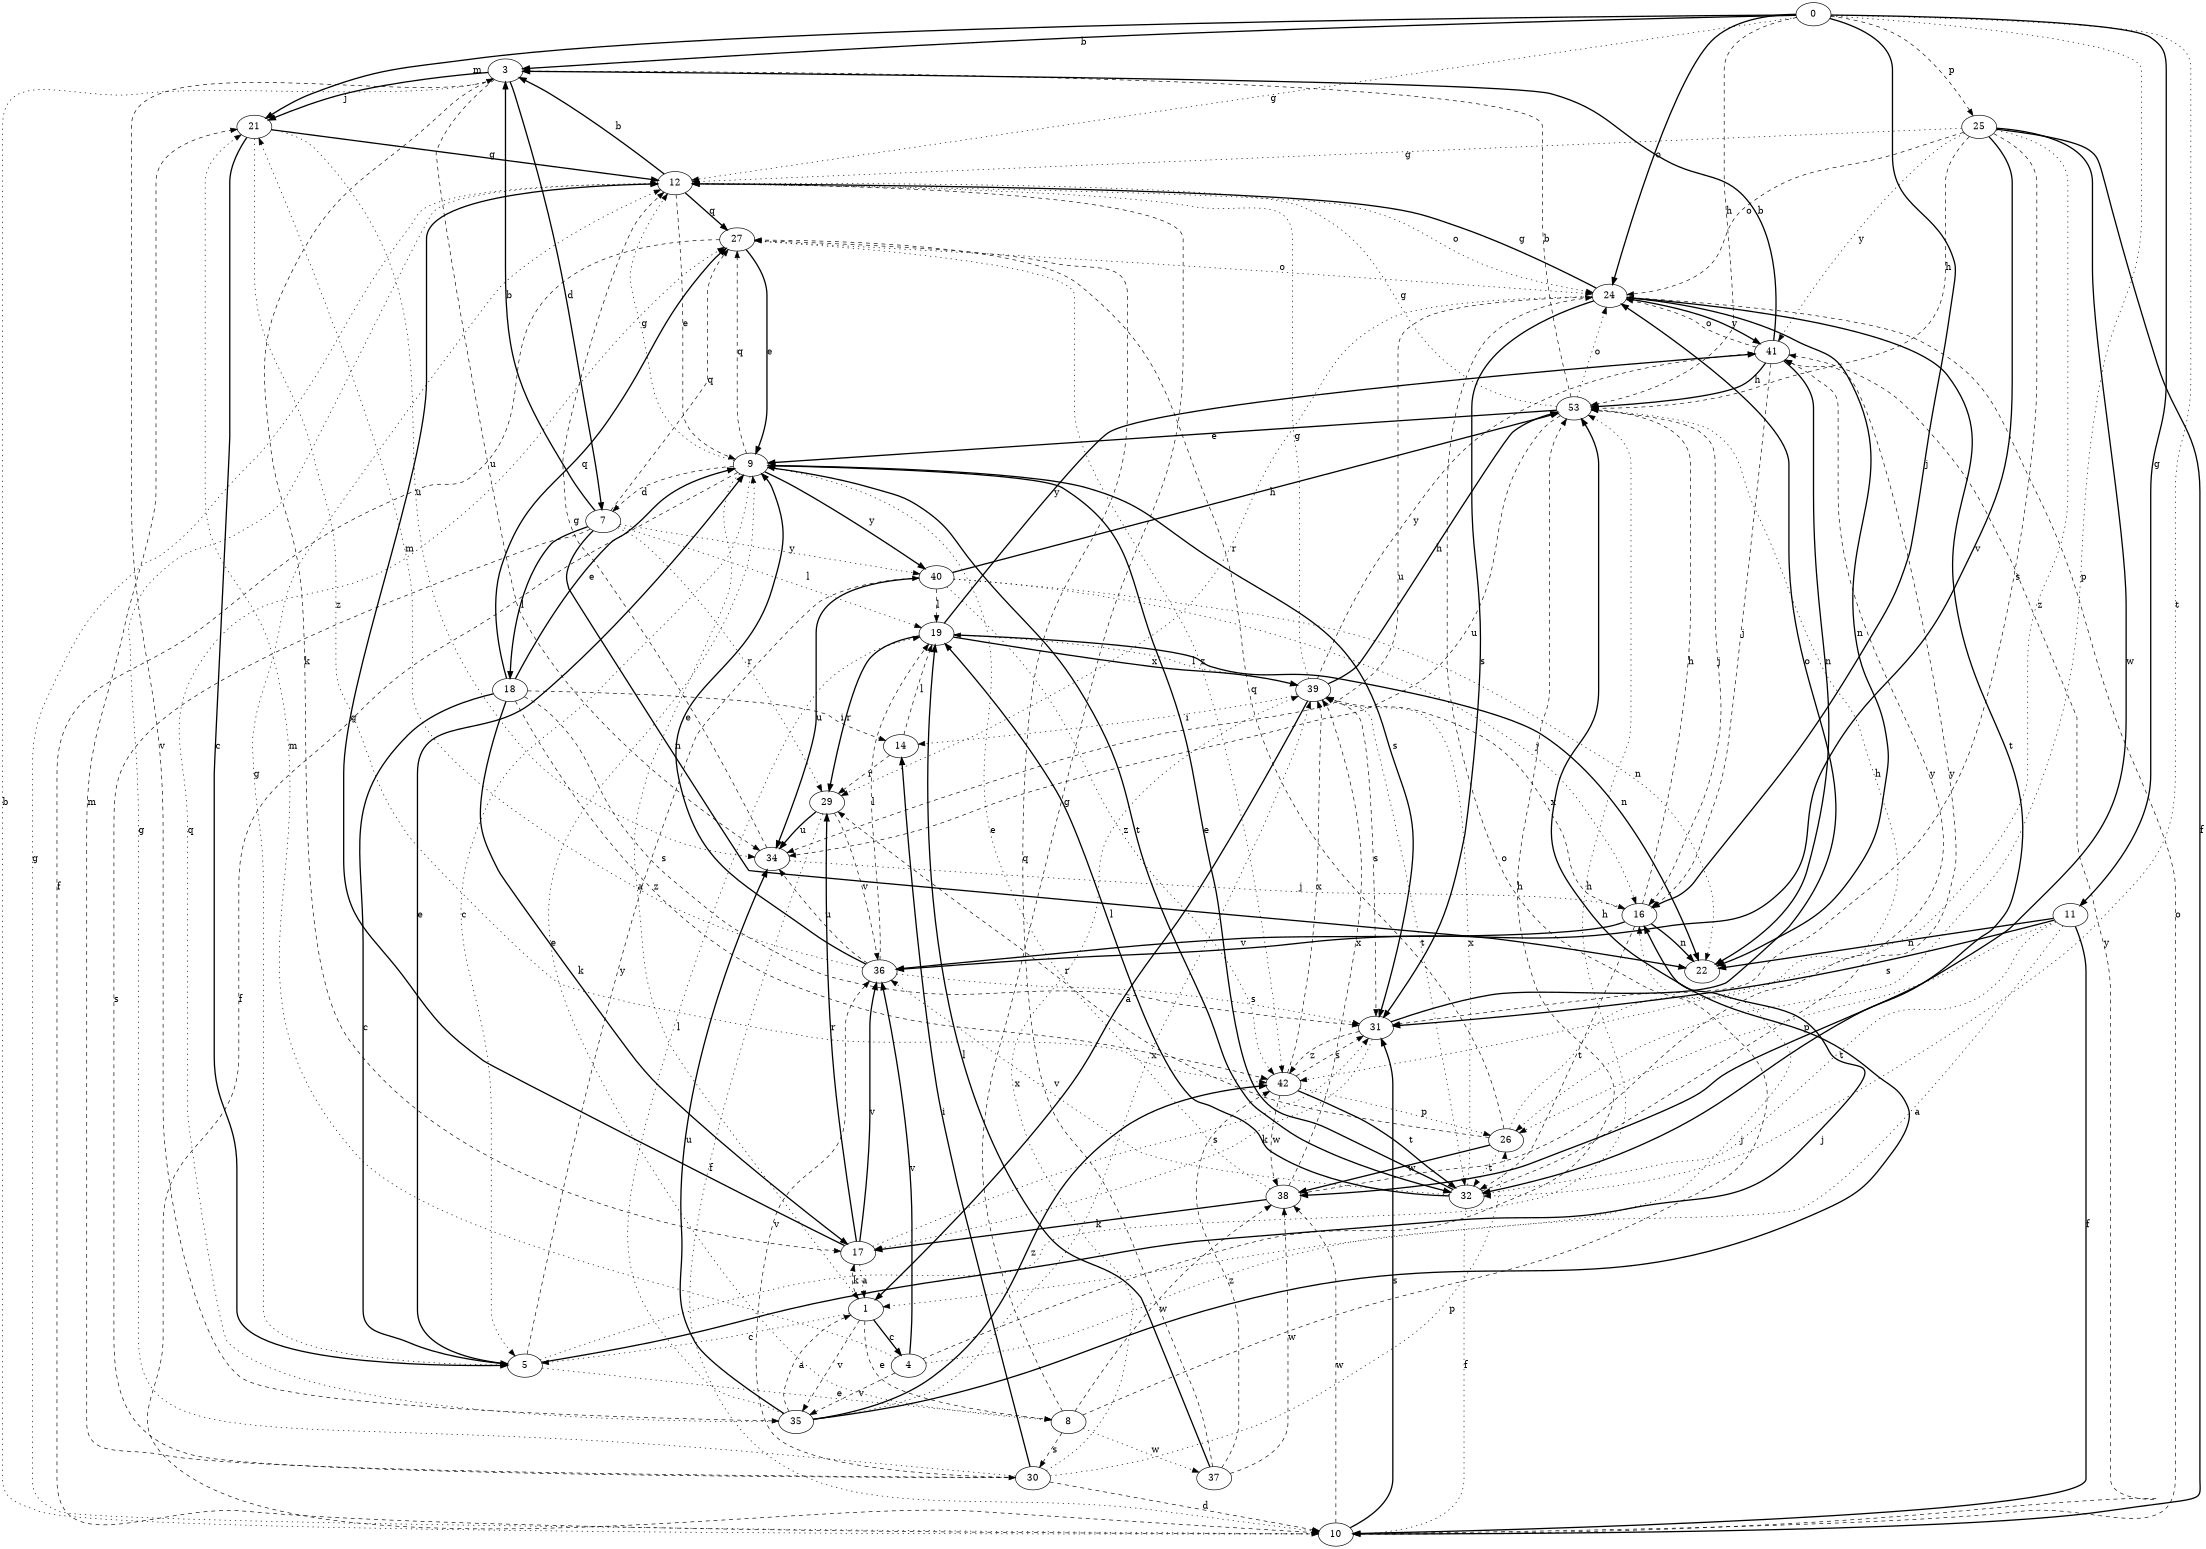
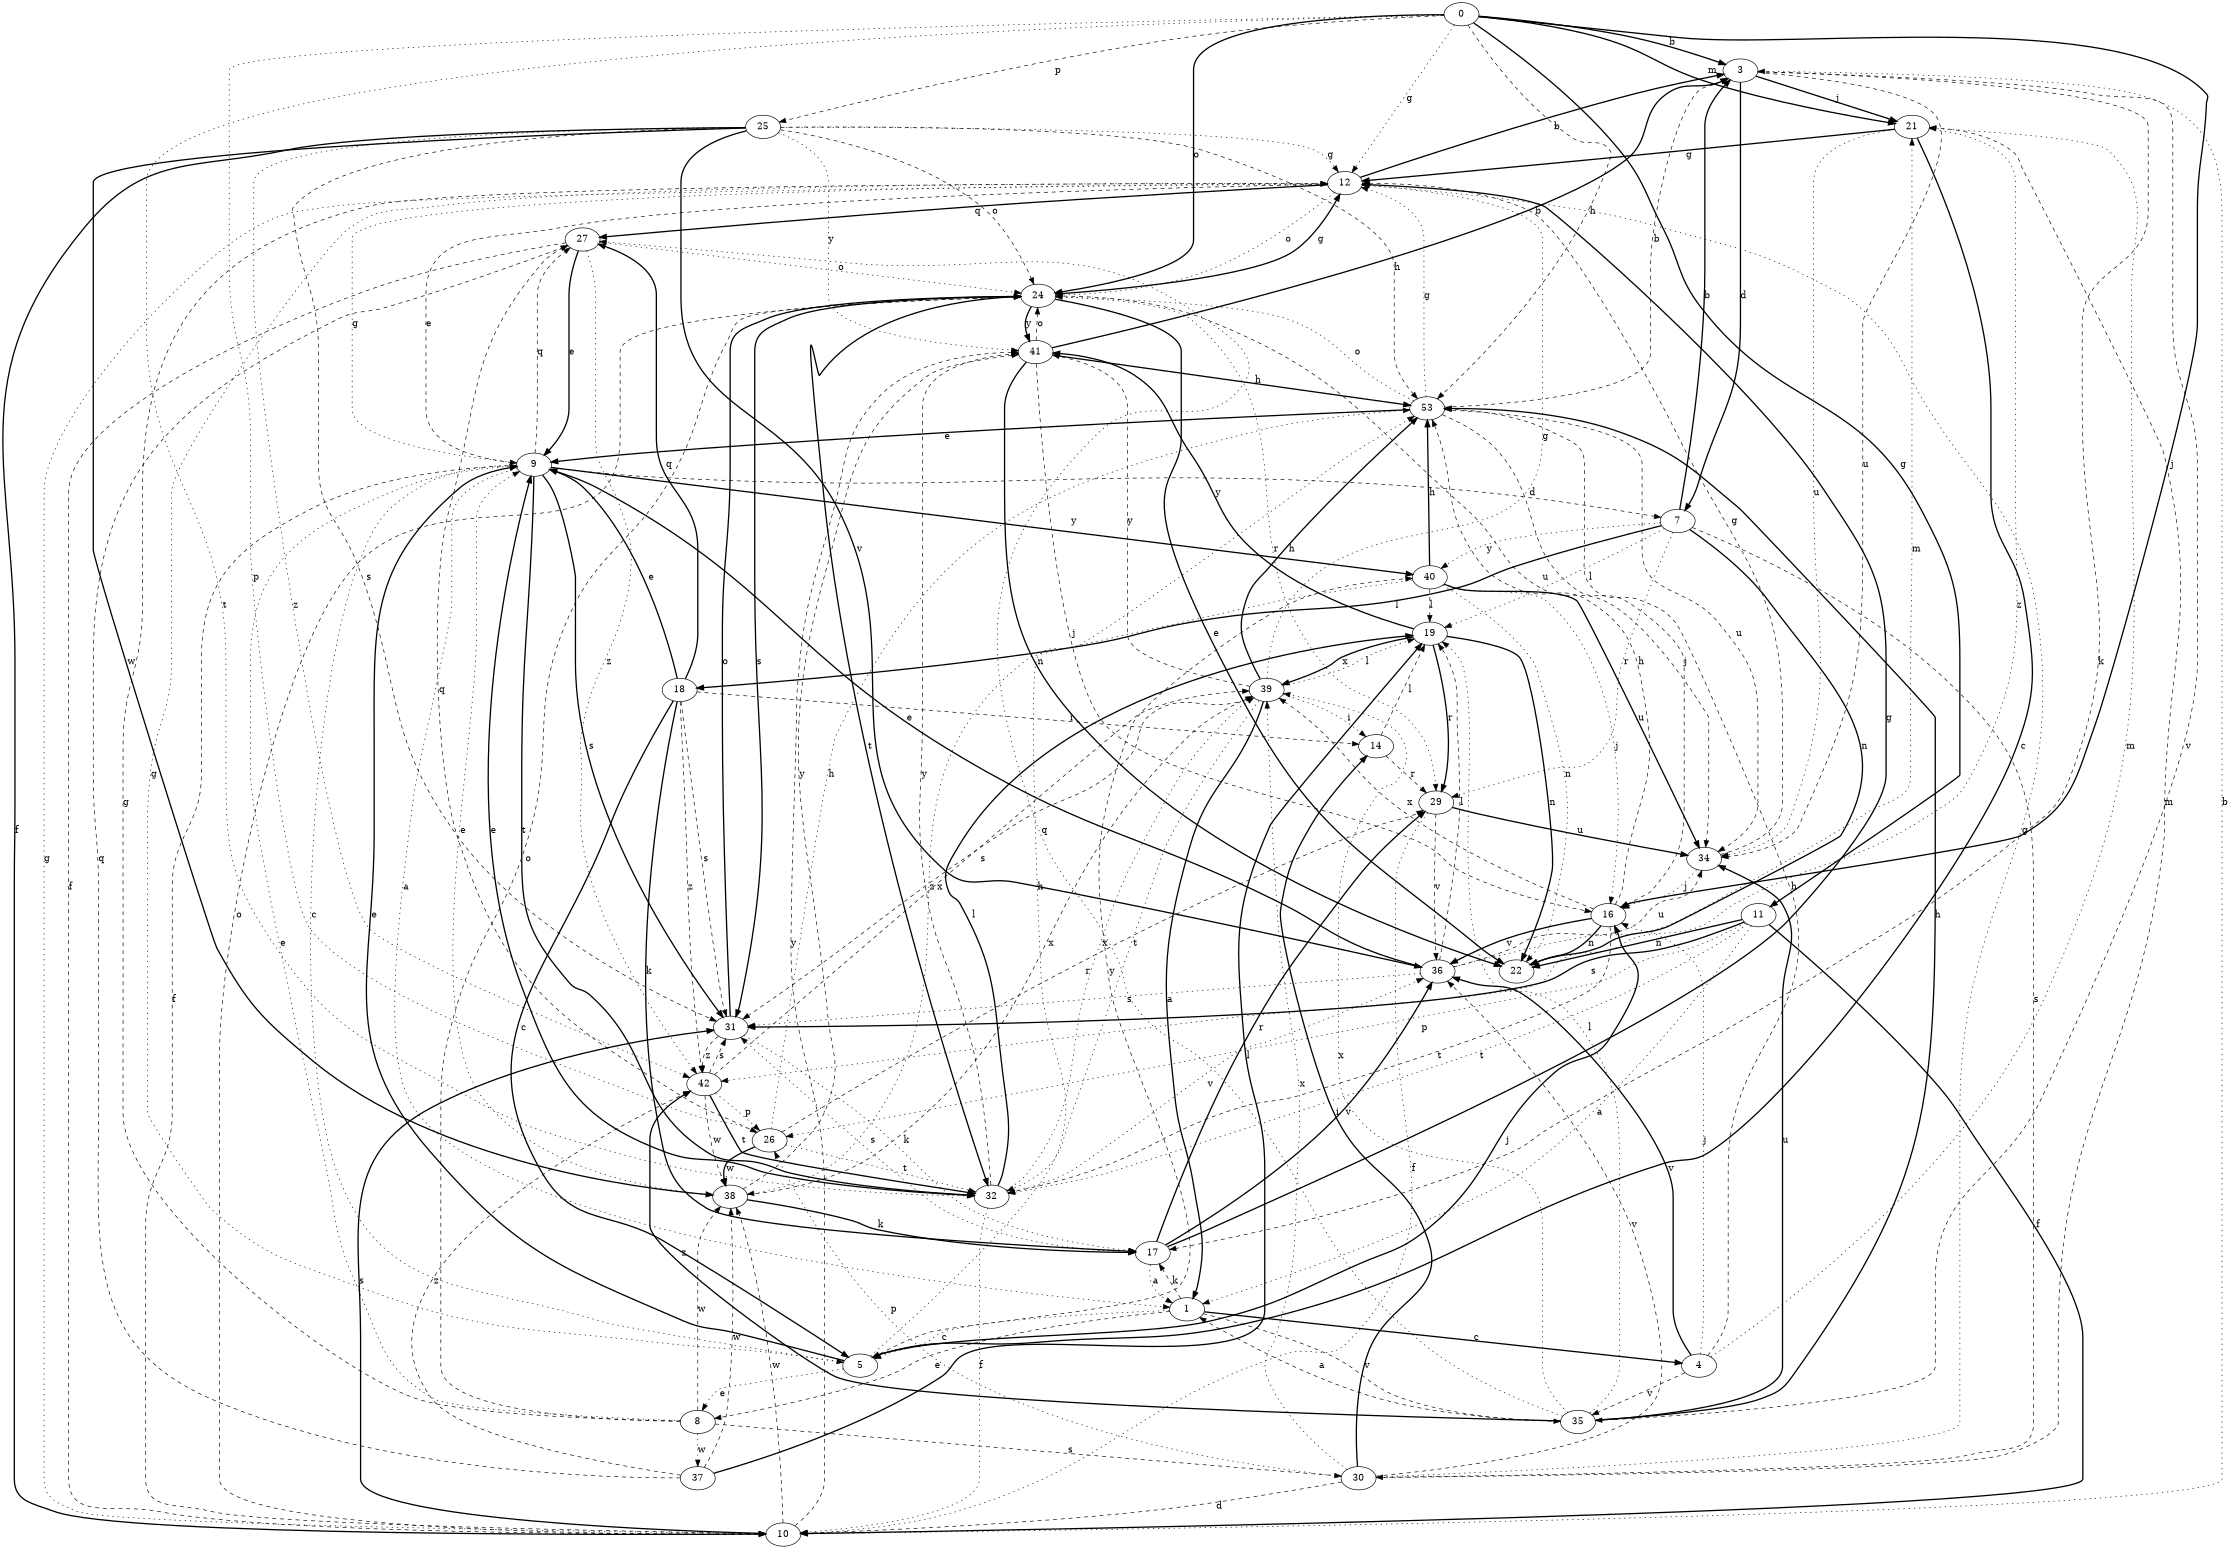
(699, 394) -> none
(1860, 634) -> (1217, 634)
(1109, 811) -> (951, 758)
